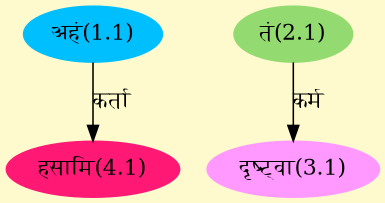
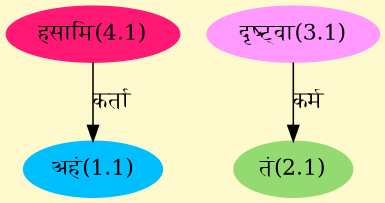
(93, 94) -> (93, 94)
(293, 94) -> (293, 94)
